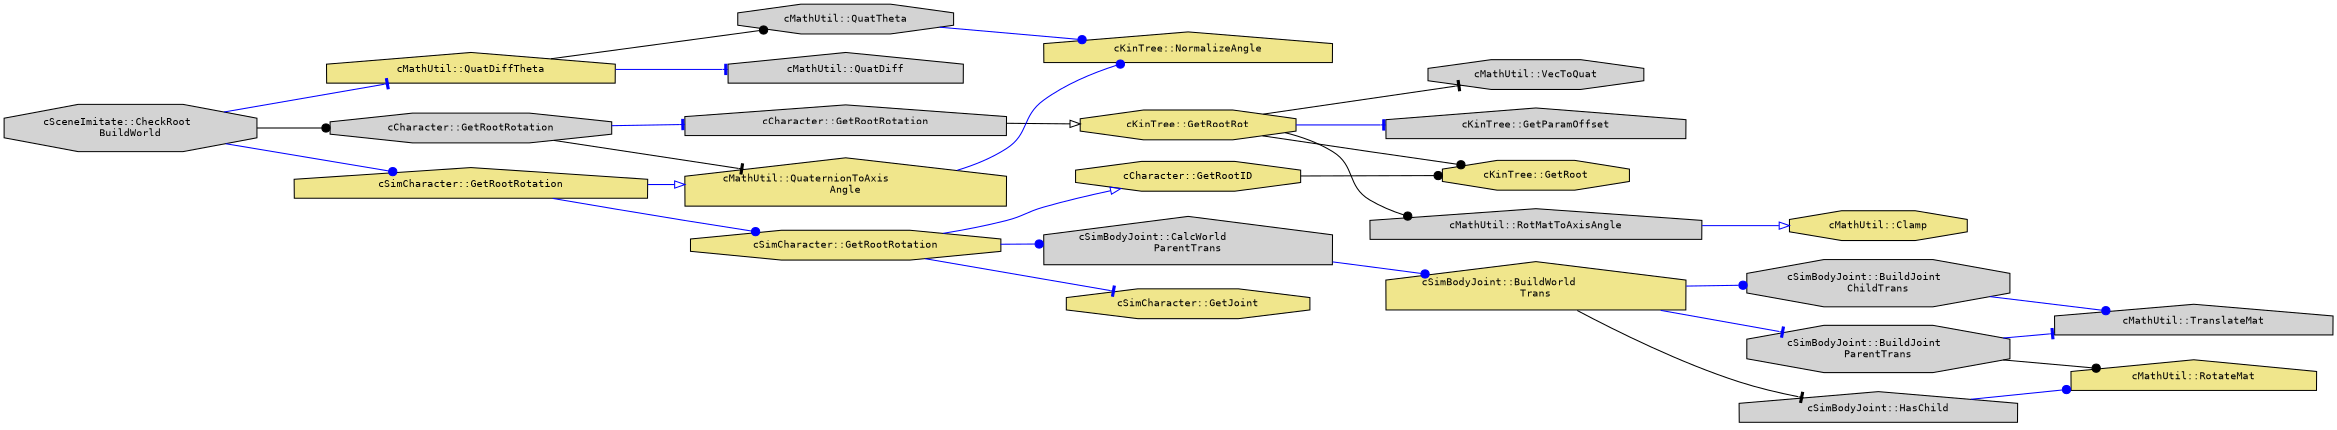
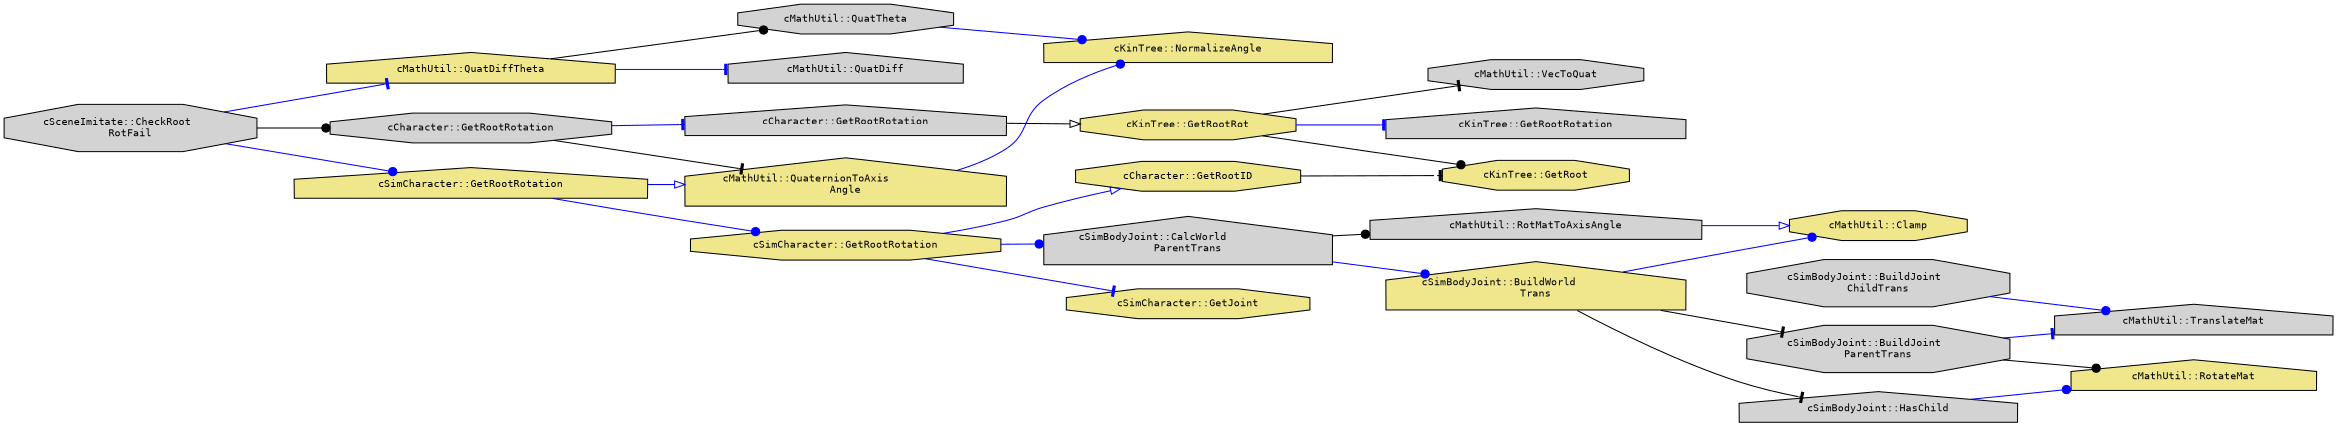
(1536, 125) -> (1536, 125)
(131, 128) -> (131, 128)
(1348, 169) -> (1347, 235)
(1368, 176) -> (1368, 176)
(1712, 286) -> (1715, 255)
(1720, 321) -> (1720, 321)
